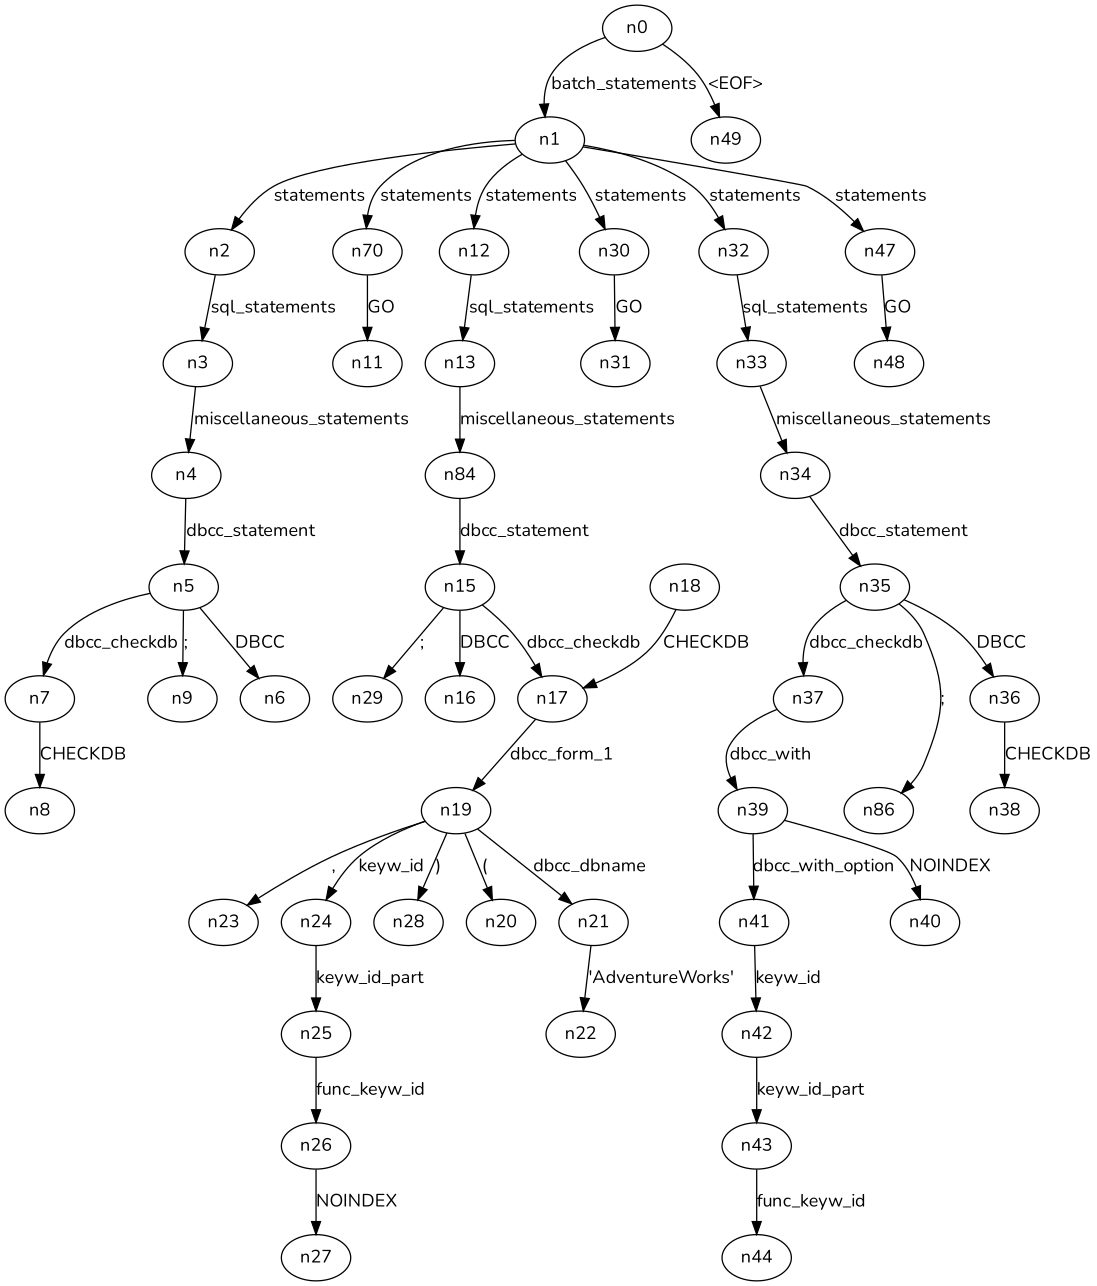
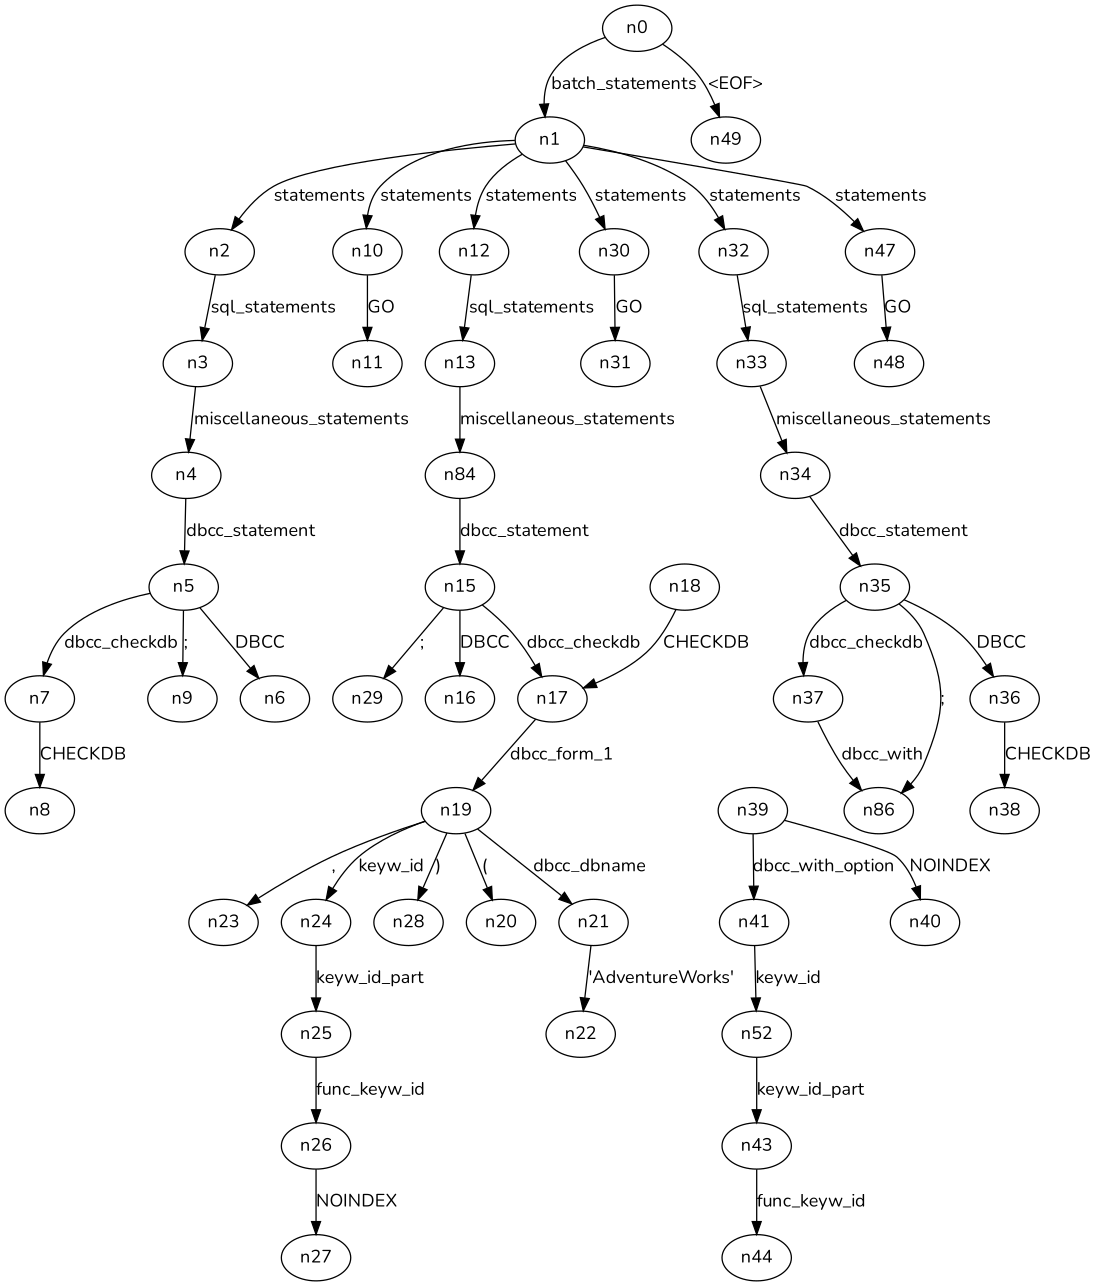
(367, 252) -> (367, 252)
(738, 735) -> (834, 752)
(757, 1034) -> (757, 1034)
